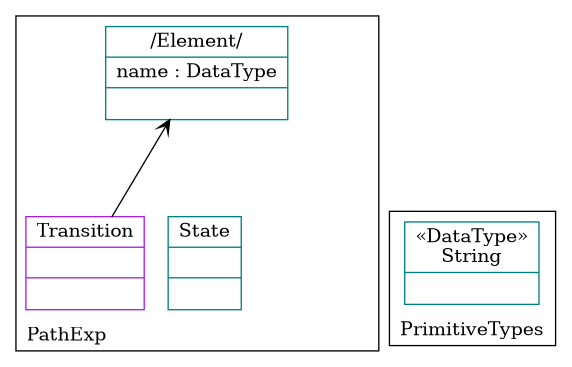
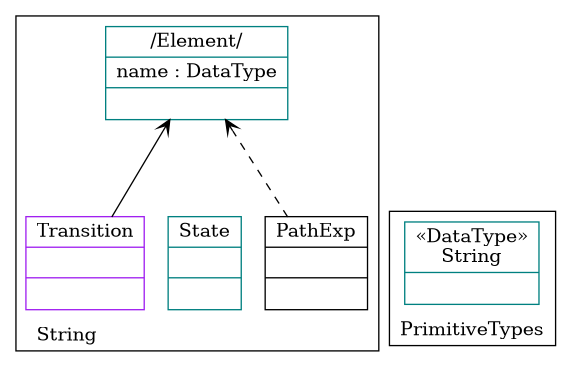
none -> (316, 263)
(67, 336) -> (67, 336)
